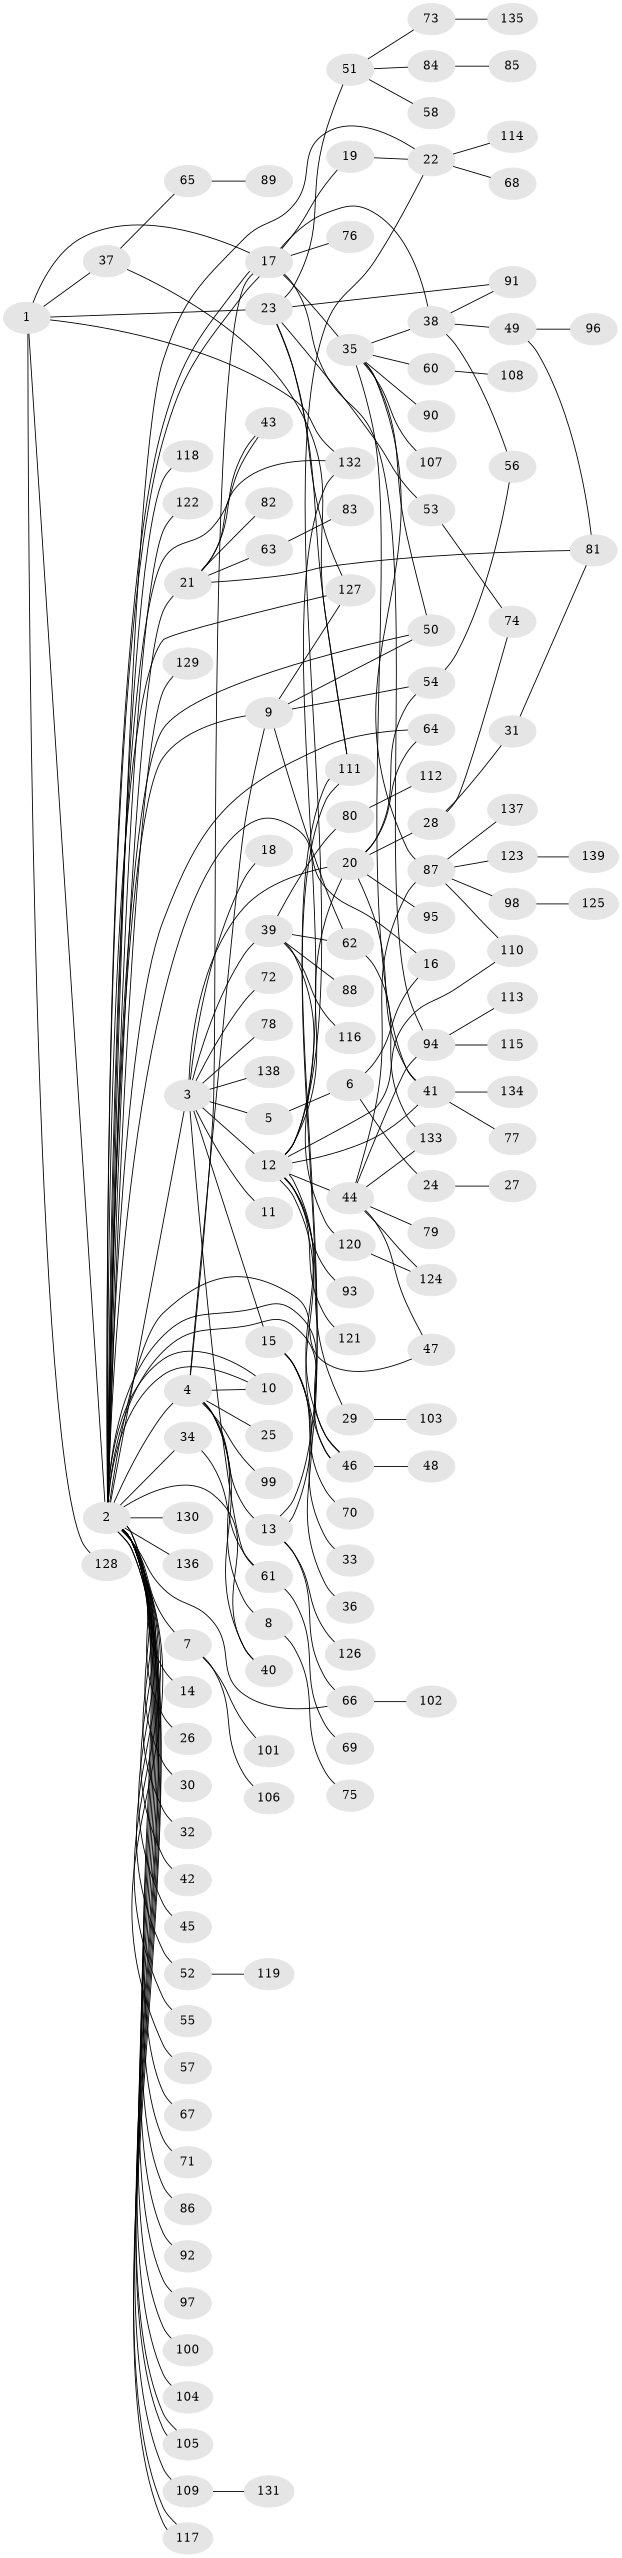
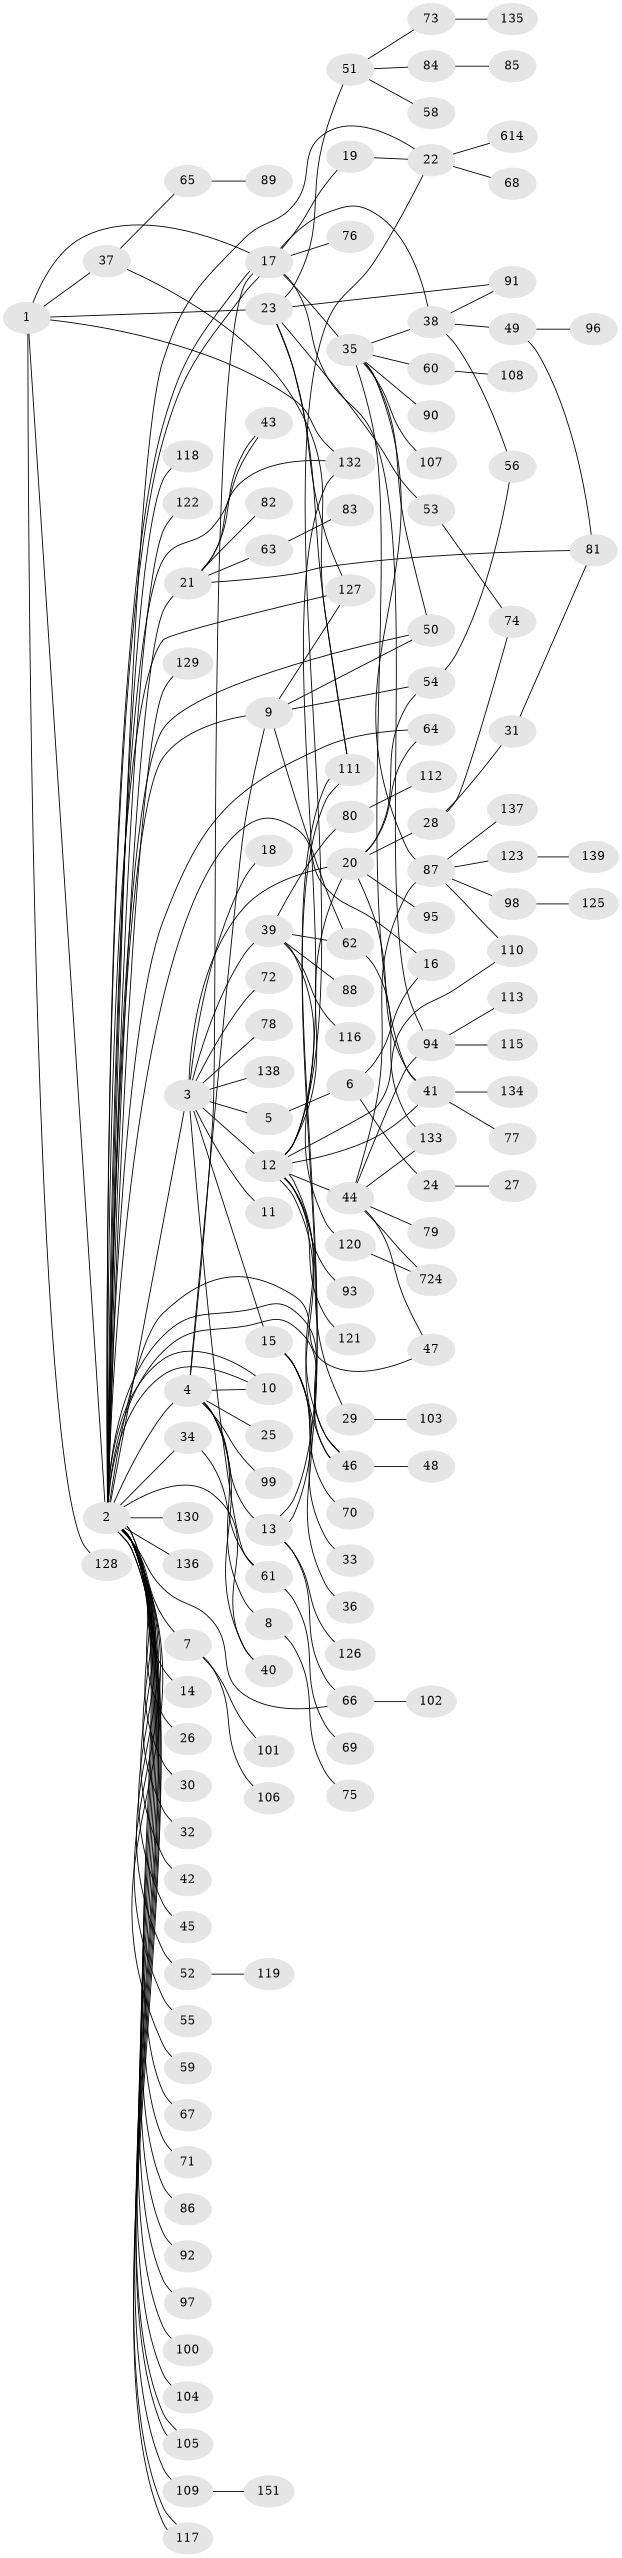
(513, 137) -> (513, 137)
(431, 1280) -> (431, 1280)
(188, 2068) -> (188, 2068)
(269, 2491) -> (269, 2491)
